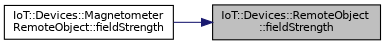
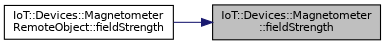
(297, 22) -> (297, 22)
